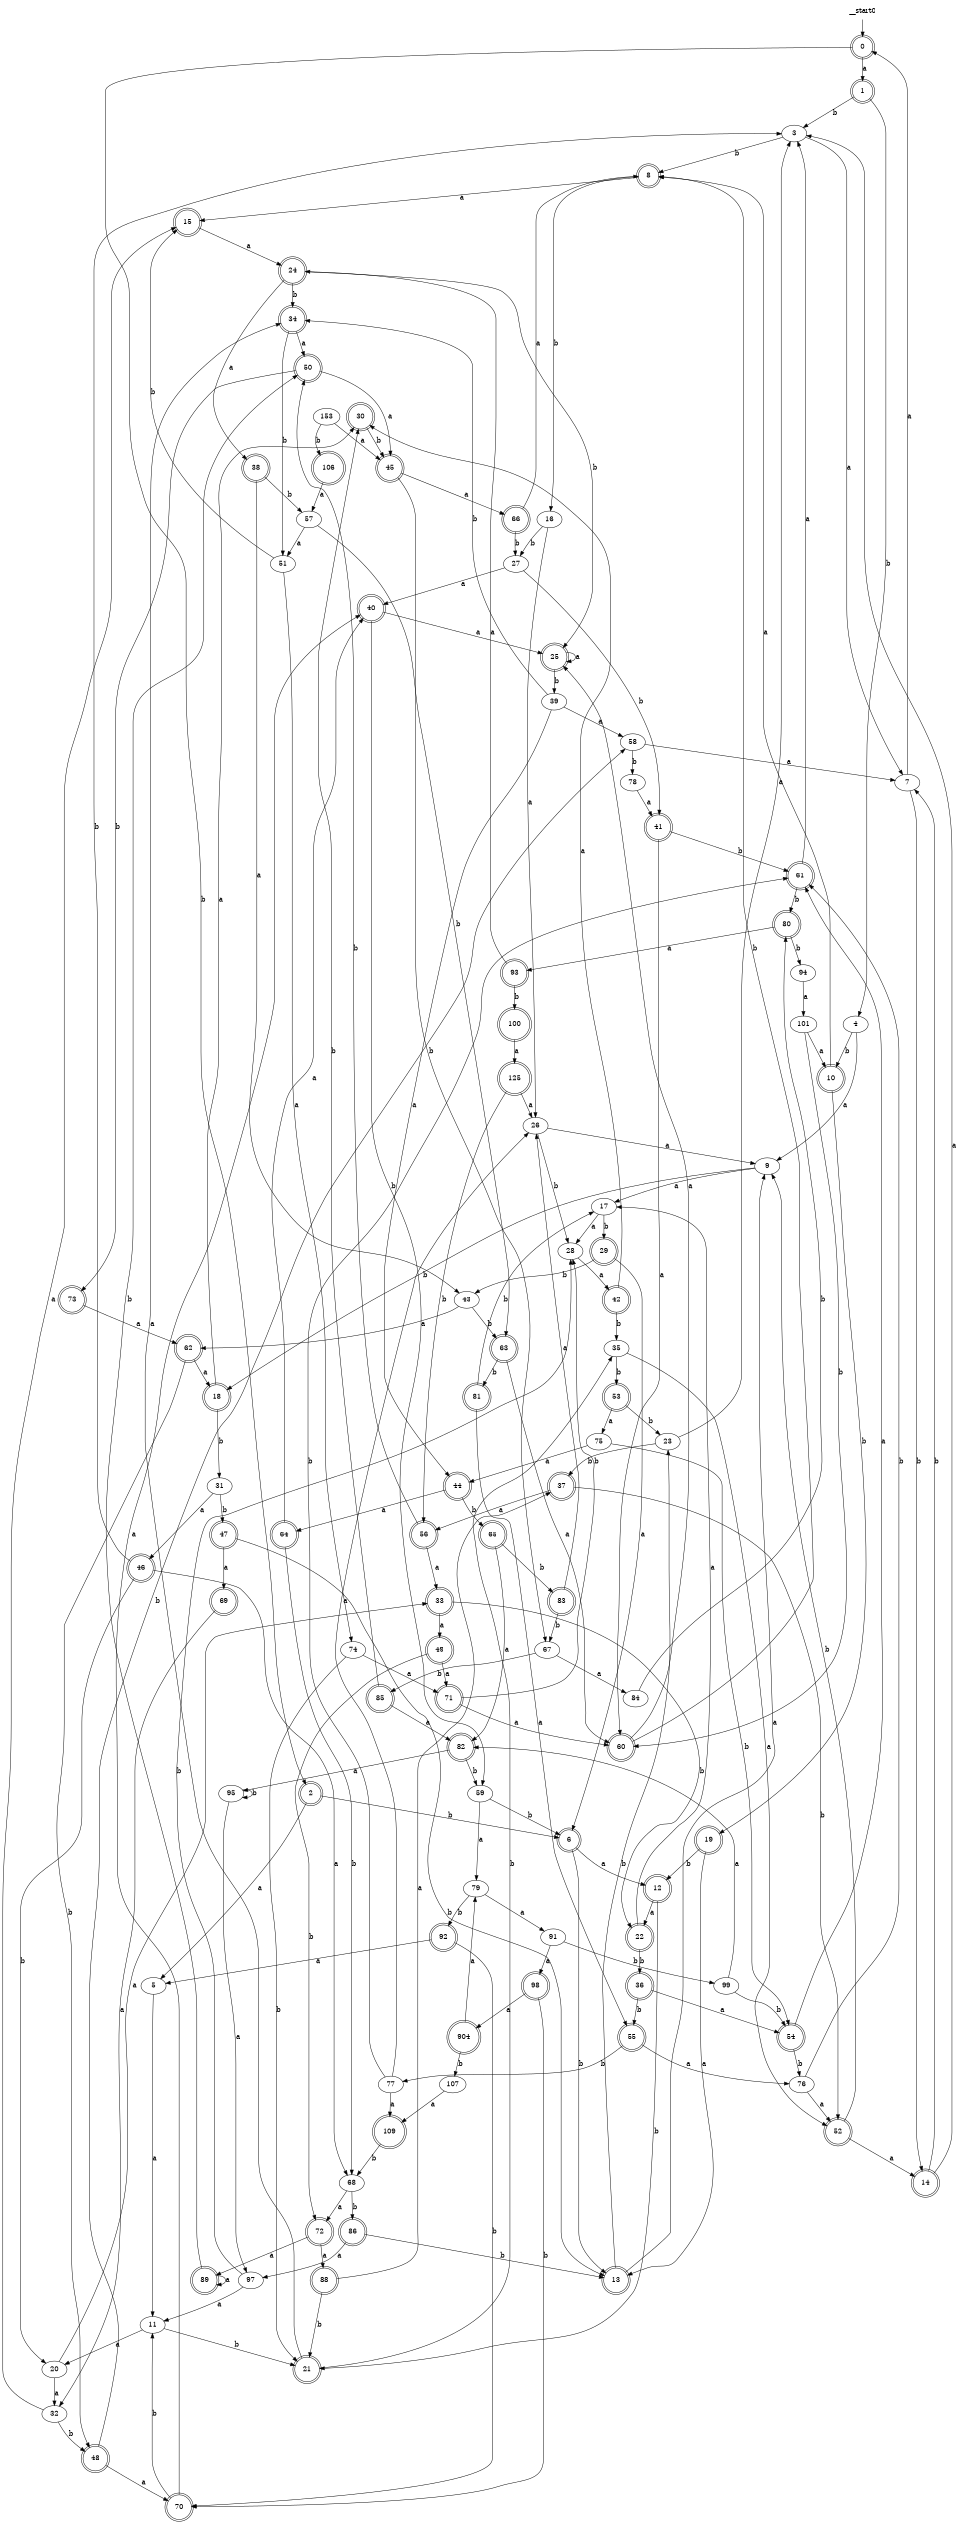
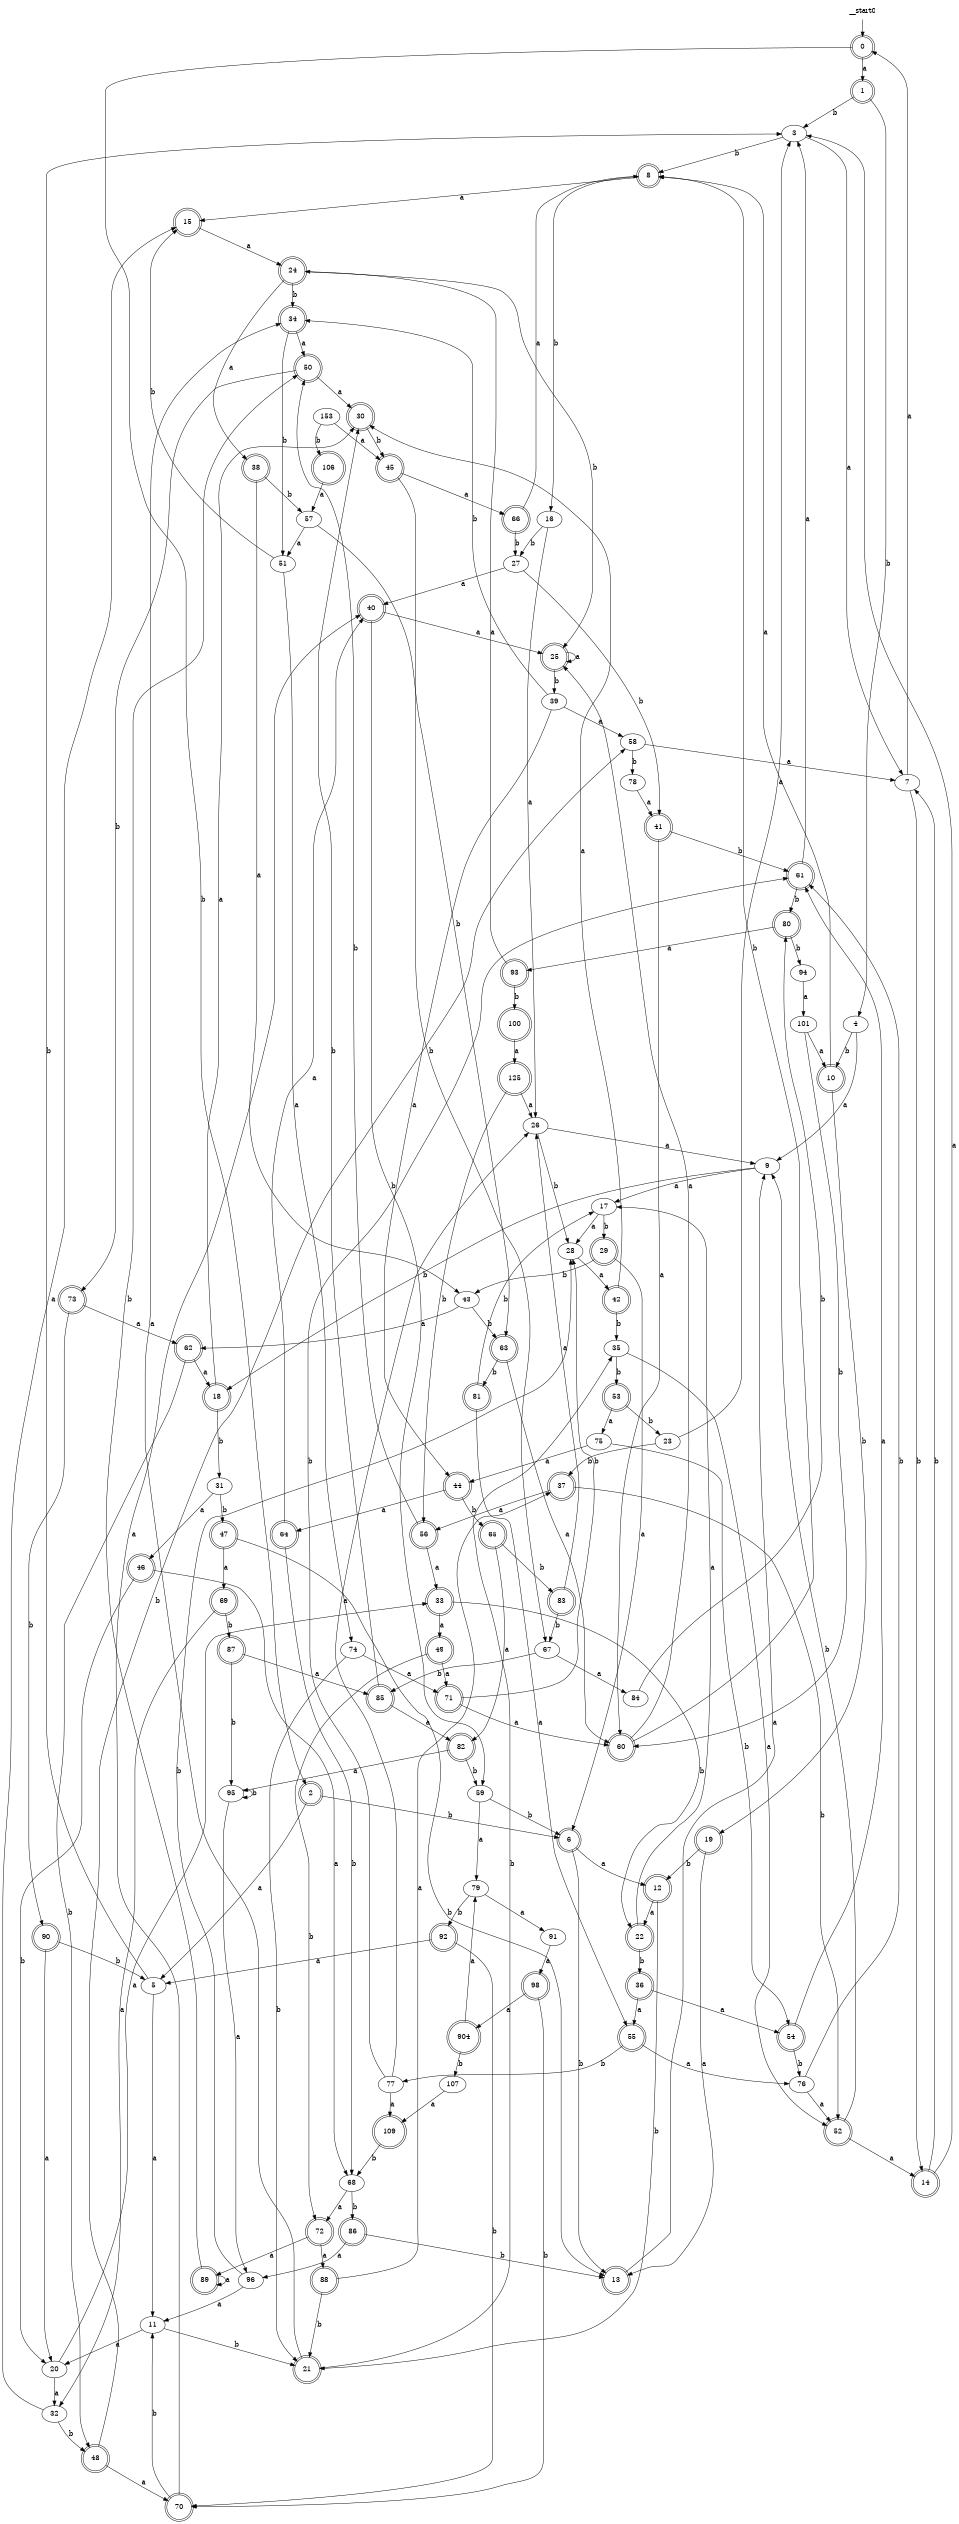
(371, 398) -> (333, 391)
(94, 561) -> (47, 721)
none -> (231, 1650)
(622, 1859) -> none
none -> (46, 1937)
(726, 1986) -> none
(639, 2010) -> (639, 2010)
(251, 2280) -> (251, 2280)
